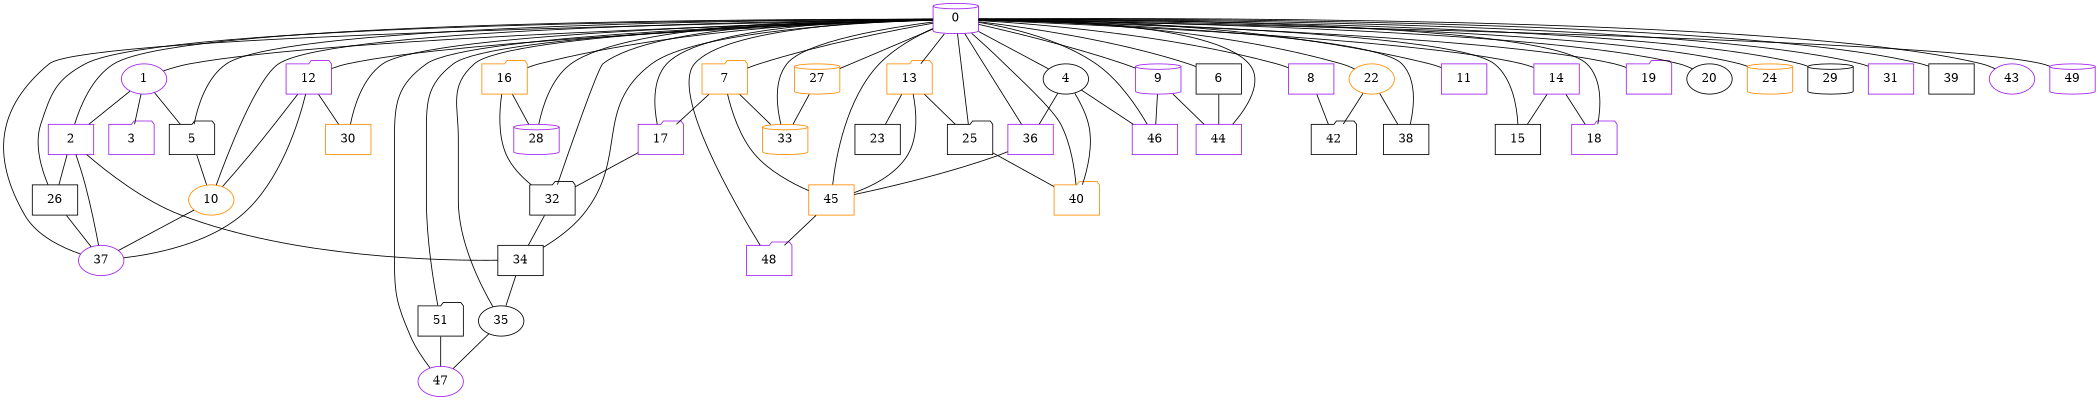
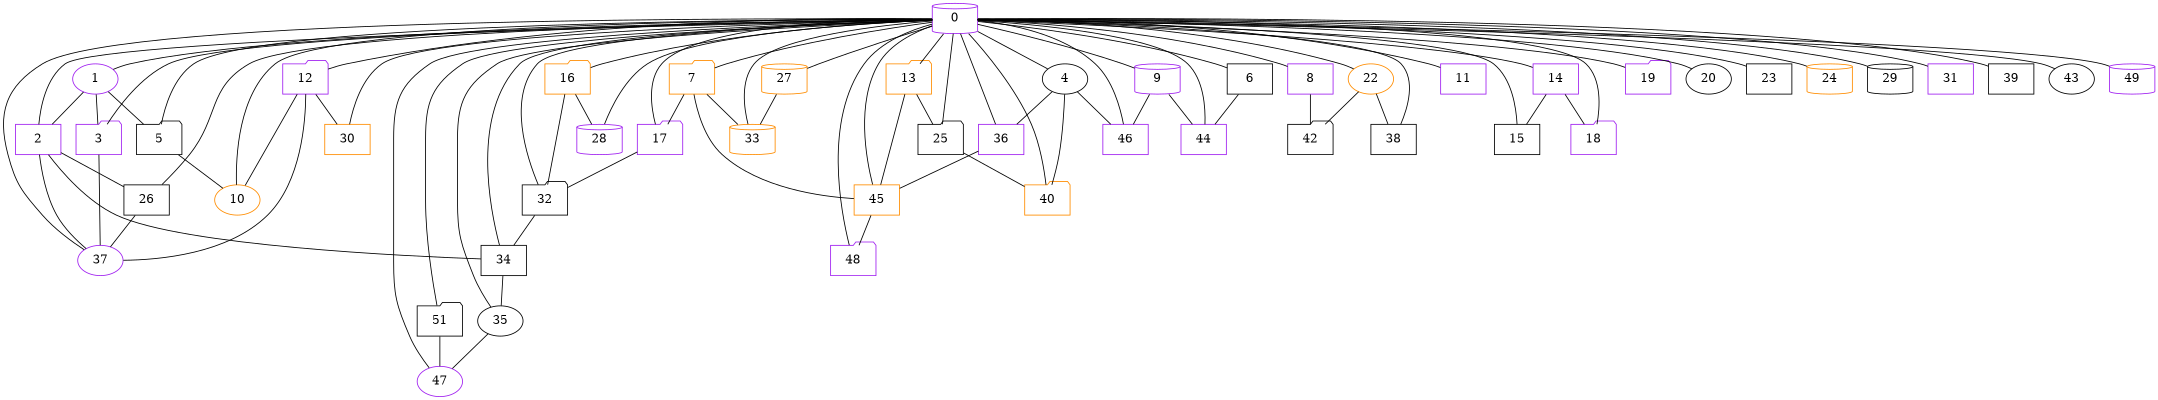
none -> (506, 31)
(2012, 79) -> (2072, 79)
(894, 109) -> (1363, 29)
(156, 230) -> (100, 198)
